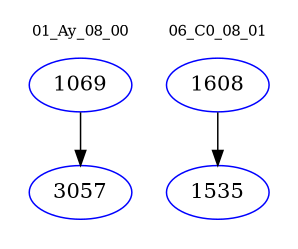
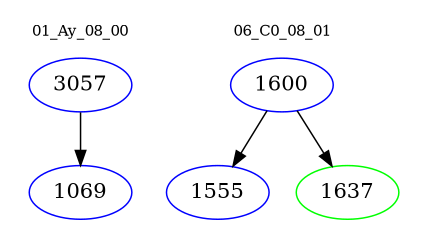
(218, 85) -> (282, 85)
(81, 131) -> (81, 131)
(218, 192) -> (218, 192)
none -> (348, 192)
